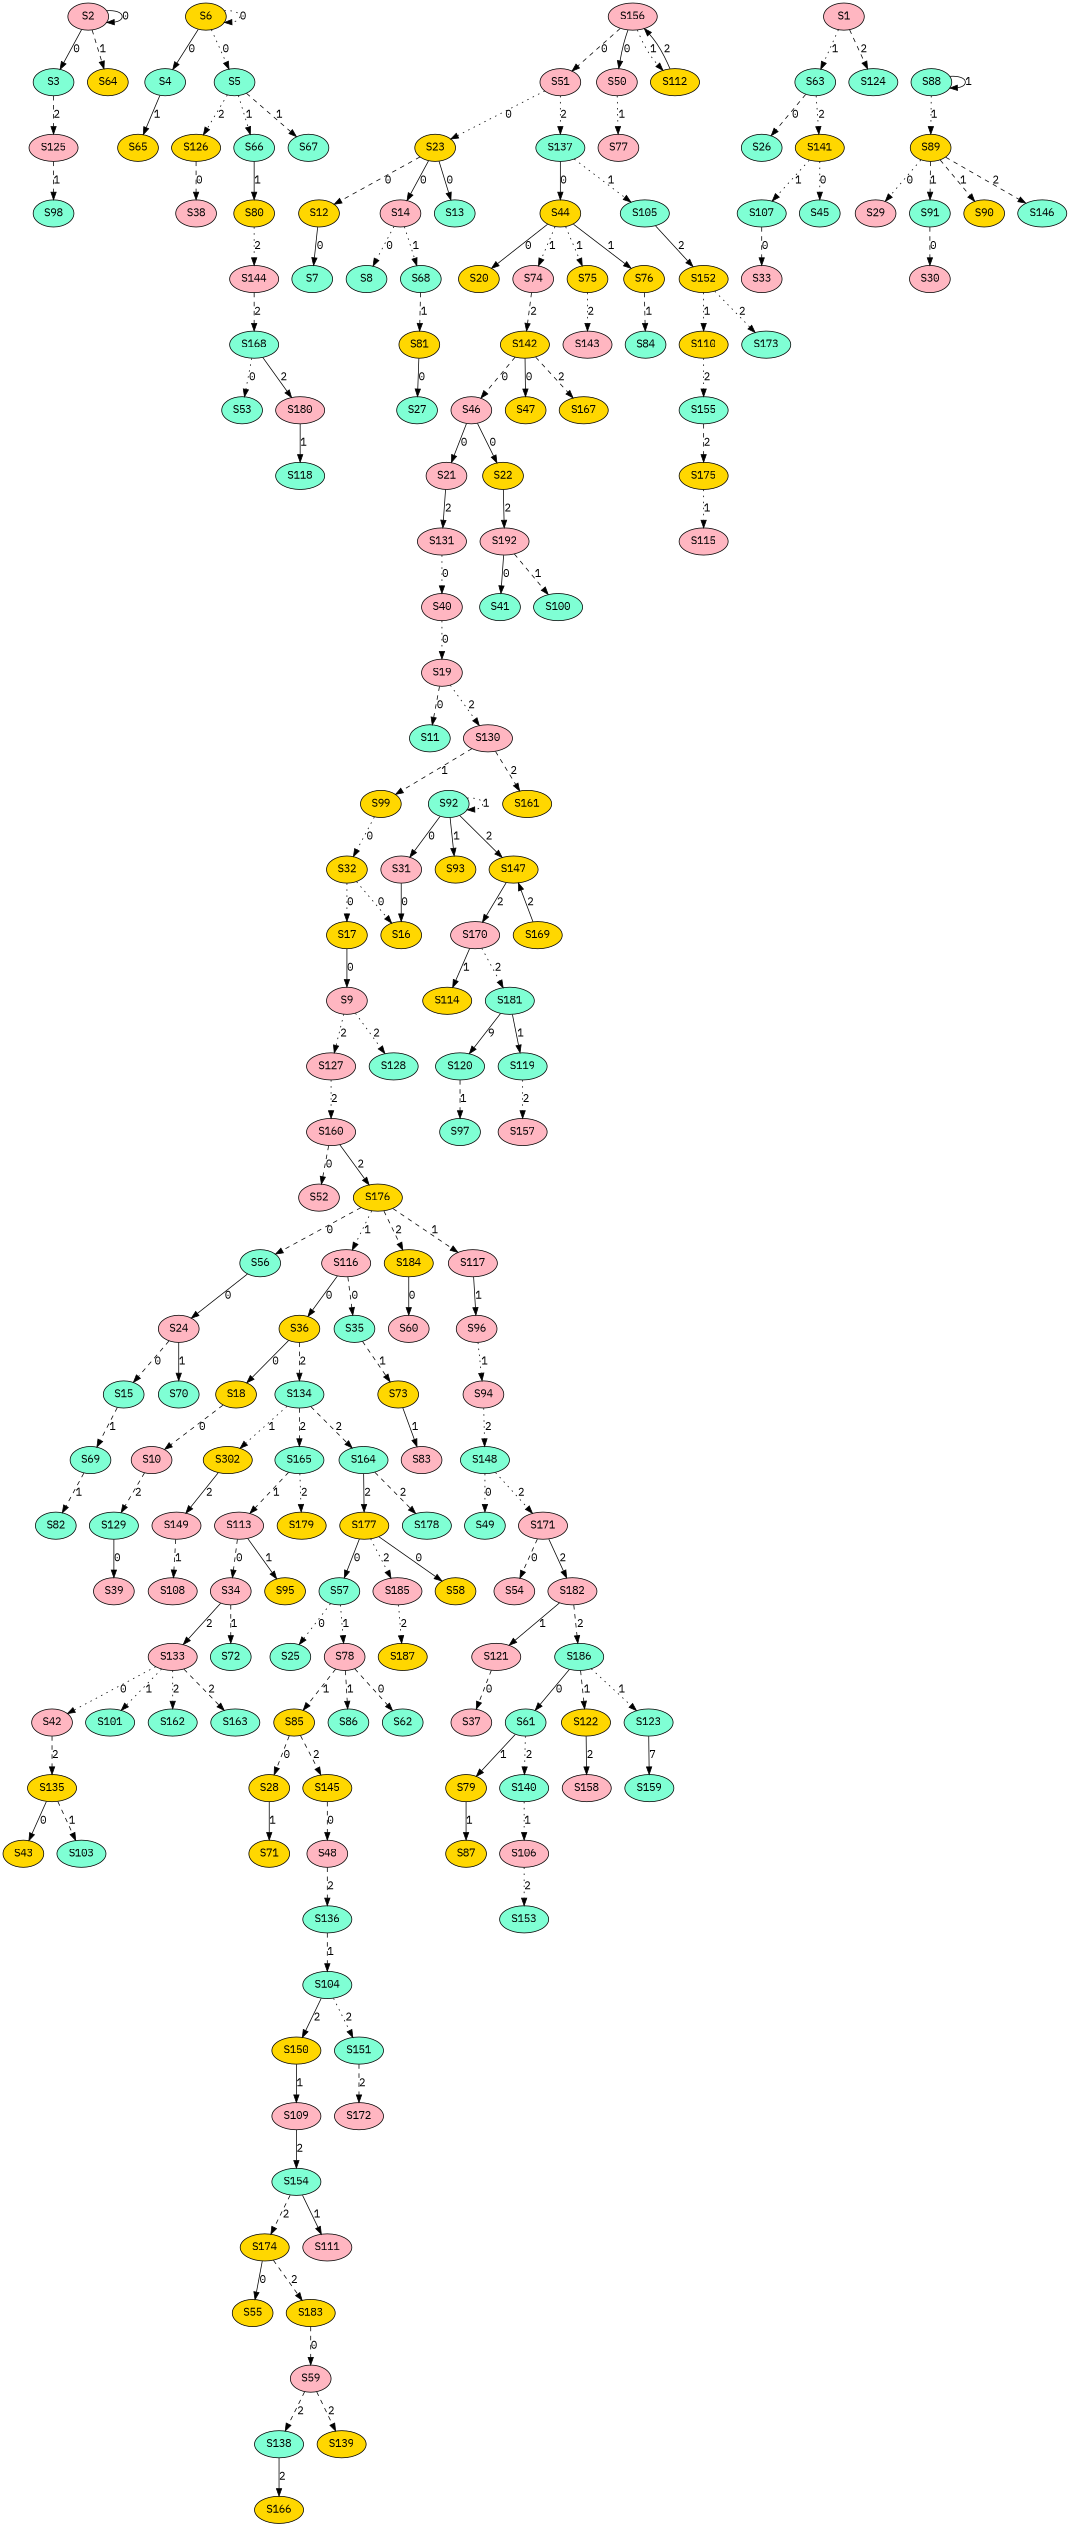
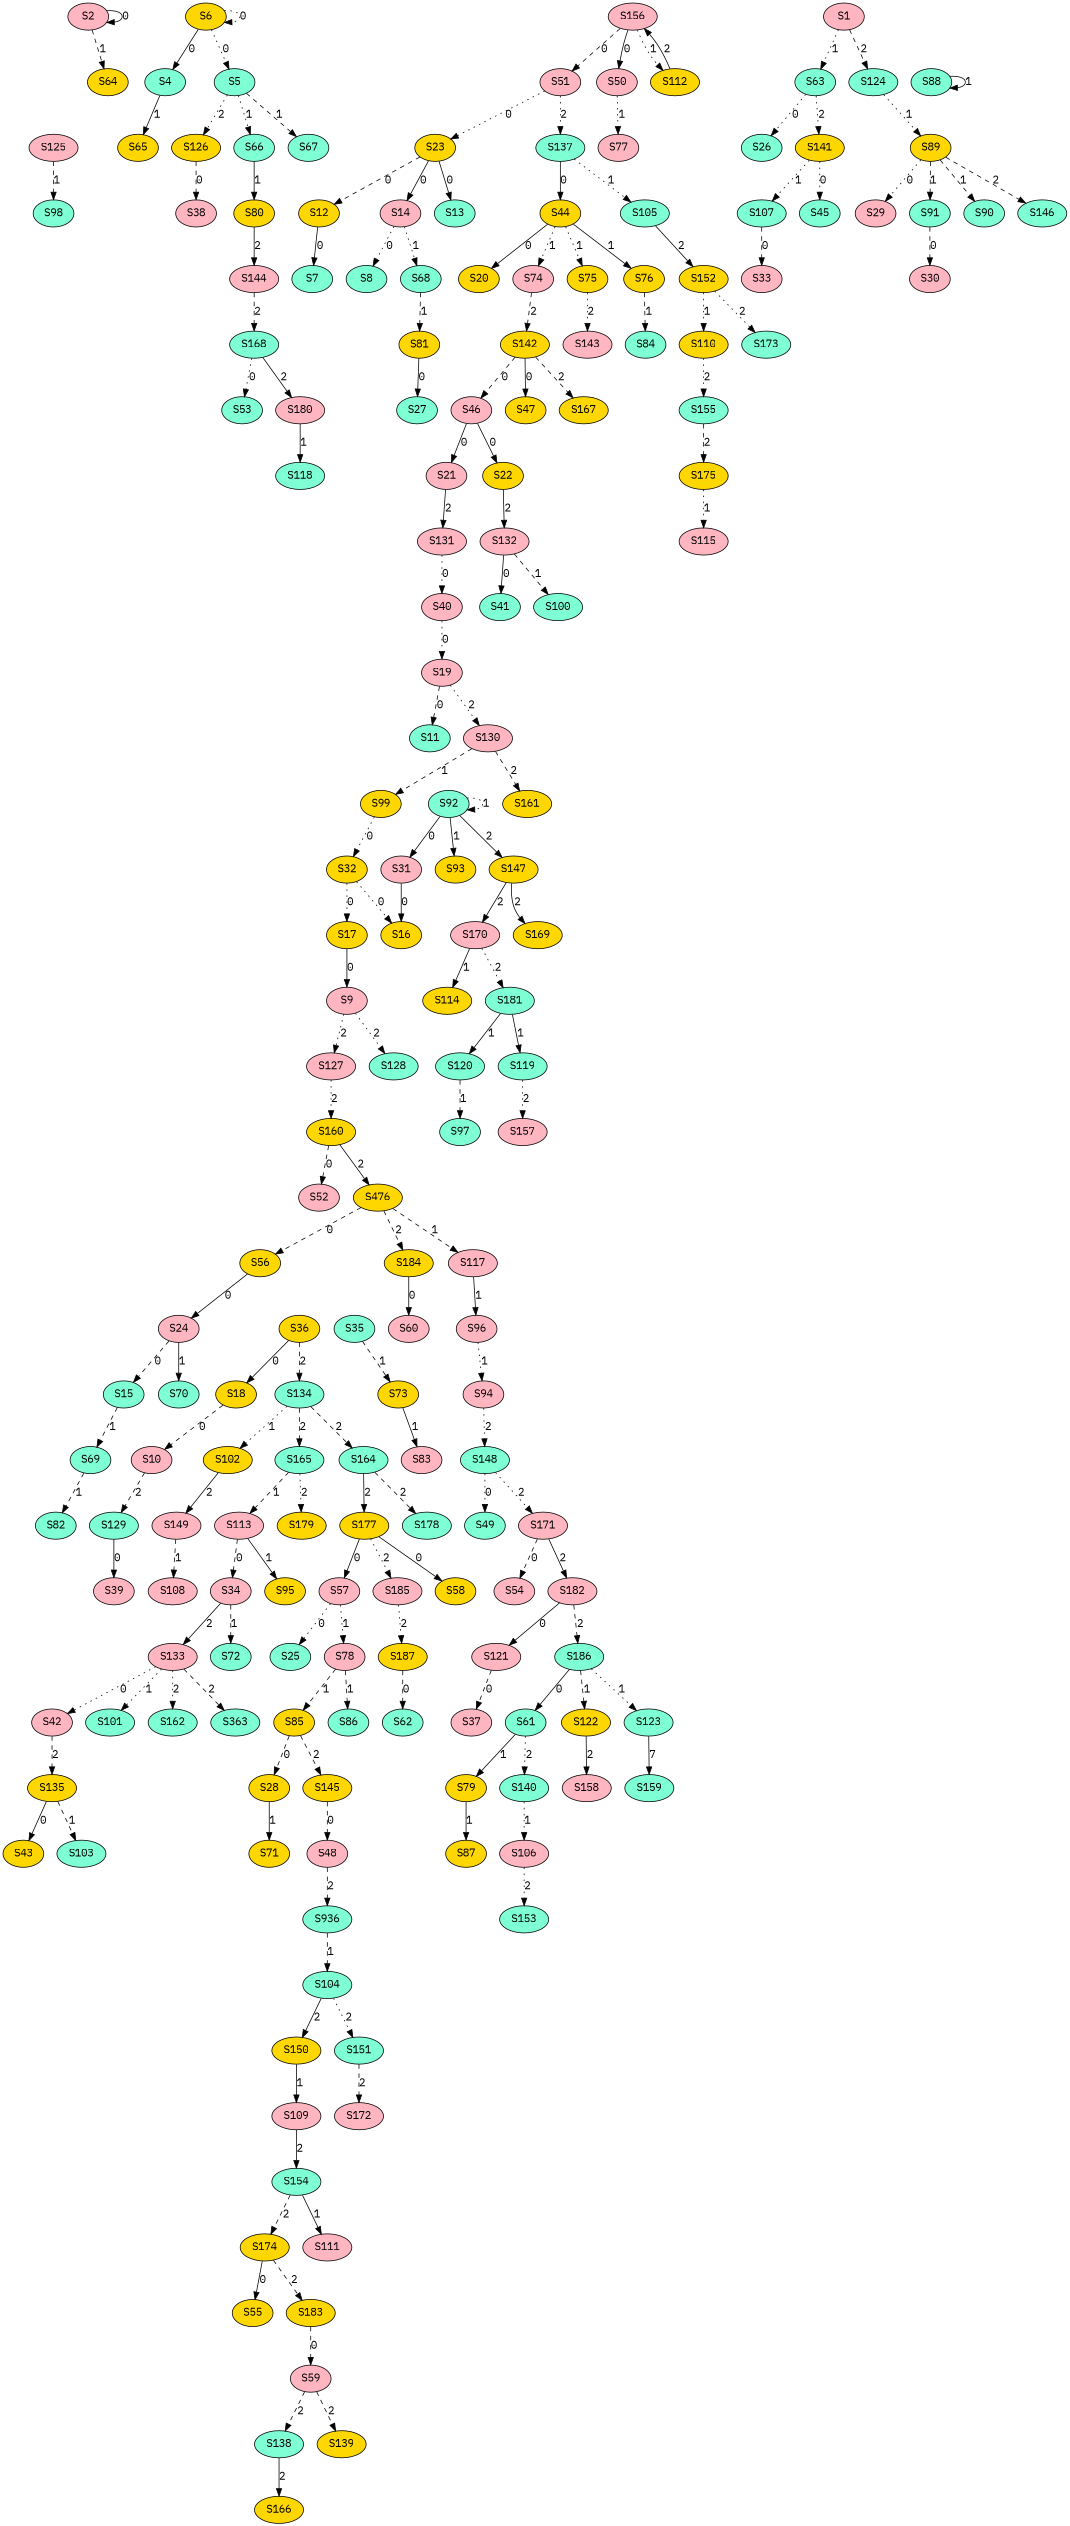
(54, 82) -> none
(931, 111) -> (900, 112)
(791, 112) -> (791, 112)
(984, 213) -> (984, 213)
(254, 242) -> (254, 242)
(505, 541) -> (505, 541)
(527, 906) -> (512, 901)
(491, 1034) -> (491, 1034)
(331, 1132) -> (331, 1132)
(378, 1198) -> (378, 1198)
(260, 1263) -> (260, 1263)
(346, 1263) -> none
(228, 1460) -> (228, 1460)
(339, 1591) -> (339, 1591)
(543, 1624) -> (543, 1624)
(371, 1687) -> (403, 1686)
(235, 1723) -> (235, 1723)
(327, 1919) -> (327, 1919)
